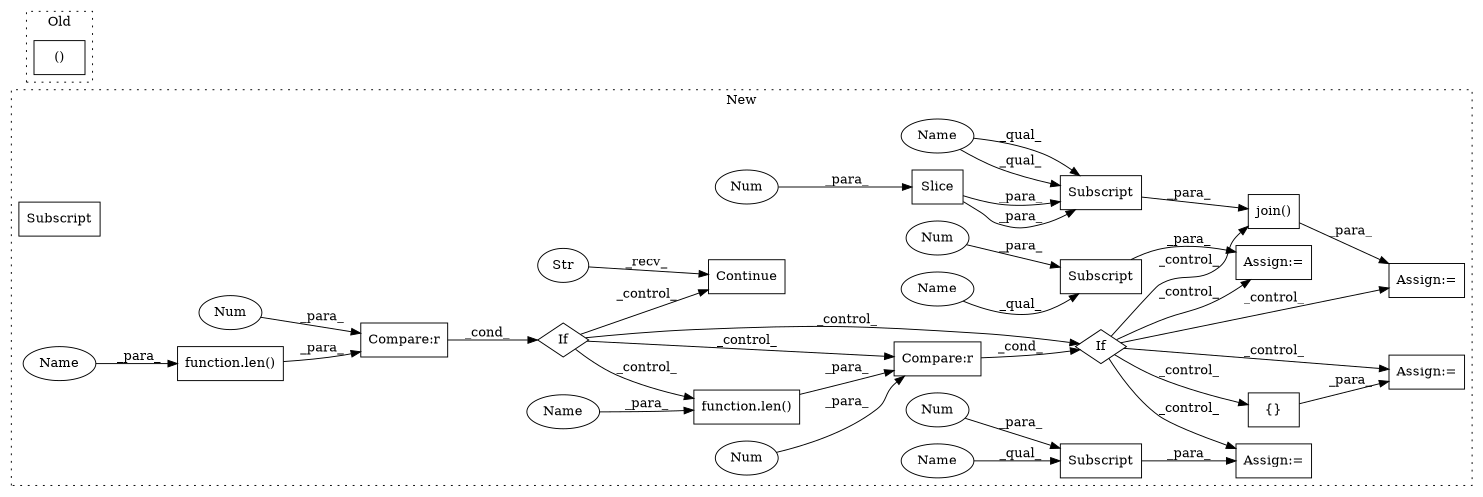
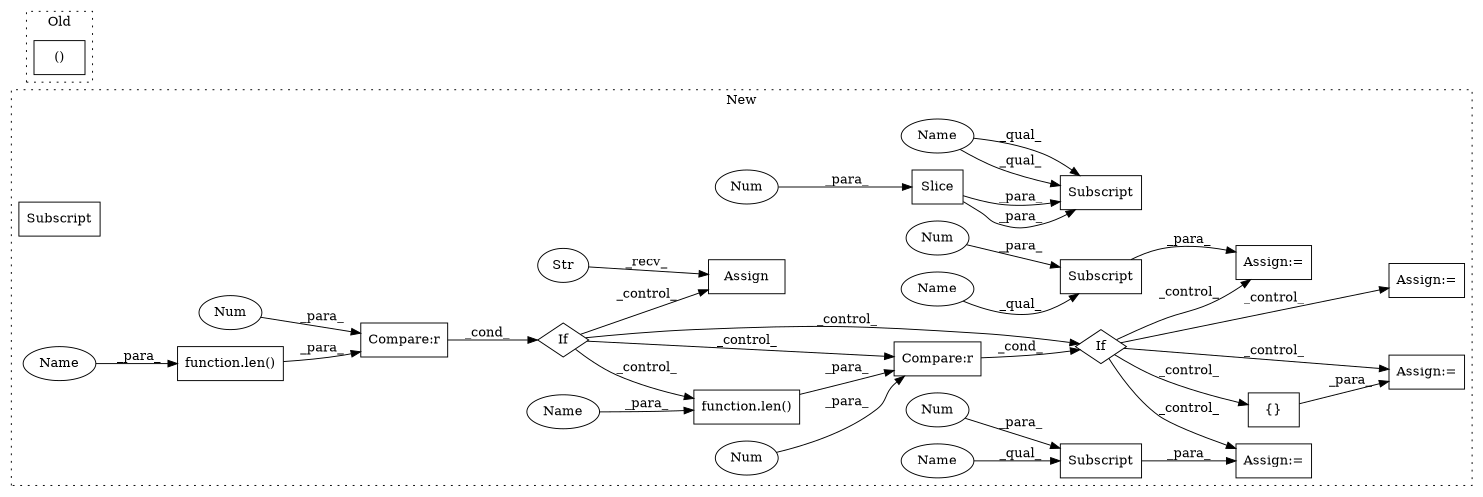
(1274, 212) -> none
(747, 277) -> (747, 277)
